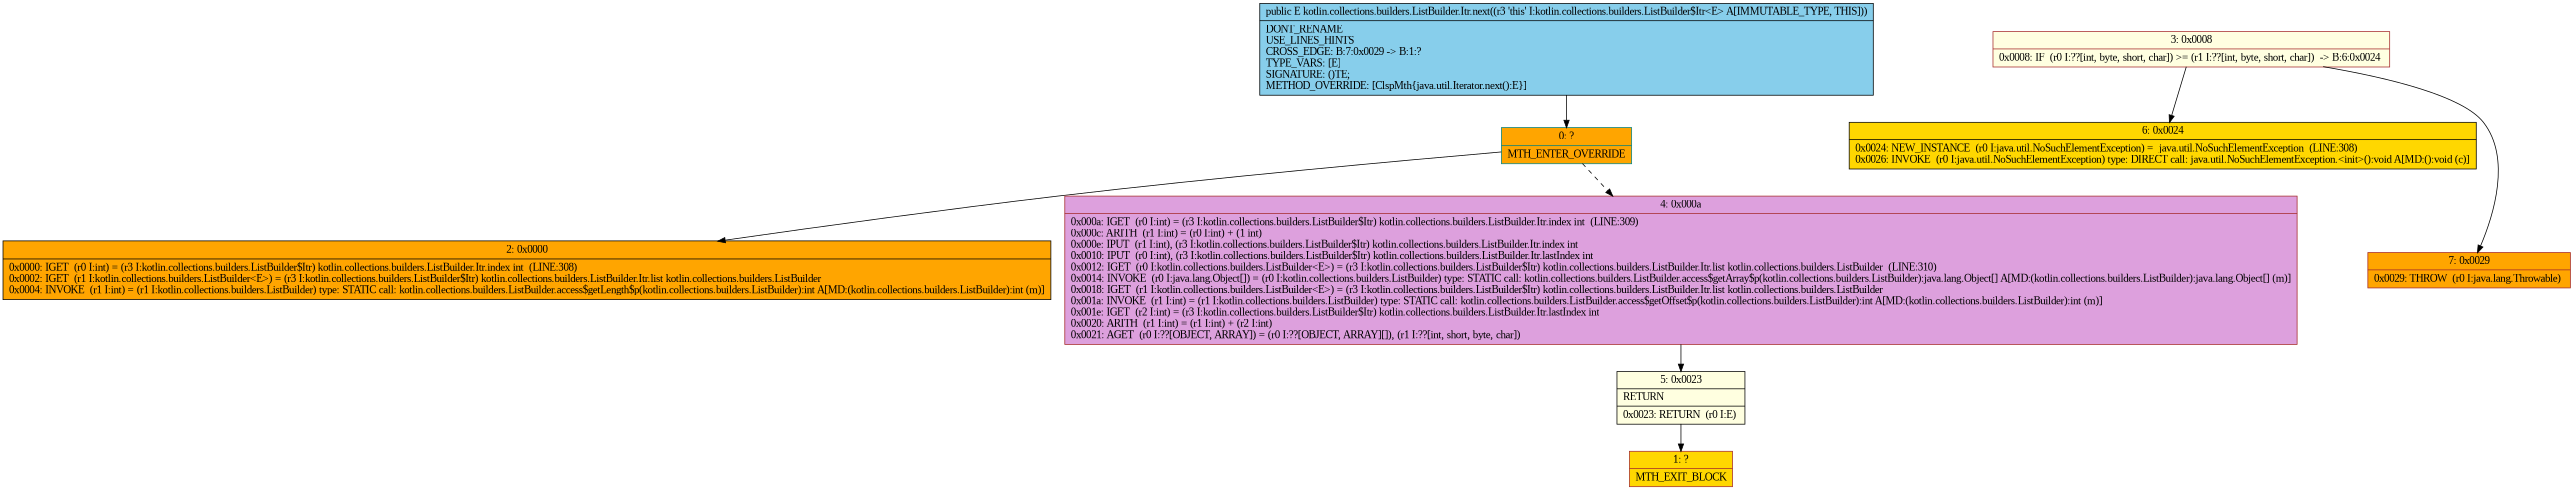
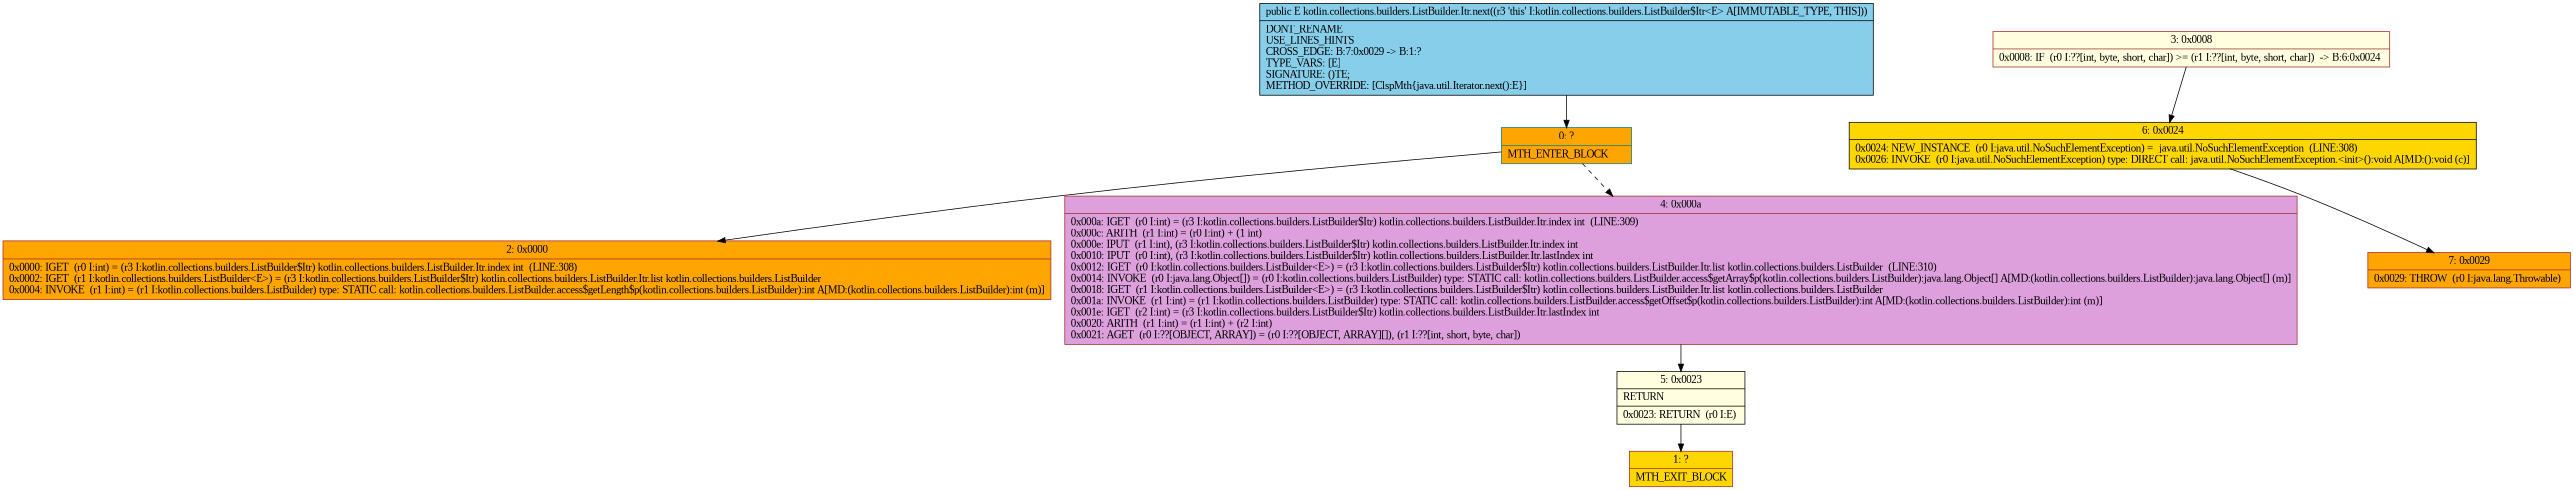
(2467, 109) -> (2330, 206)
(1567, 154) -> (1558, 154)
(527, 270) -> (527, 270)
